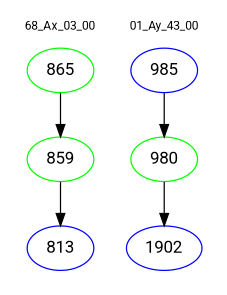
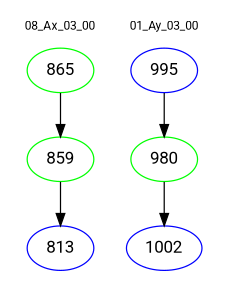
(61, 27) -> (61, 27)
(164, 27) -> (164, 27)
(164, 70) -> (164, 70)
(164, 248) -> (164, 248)
